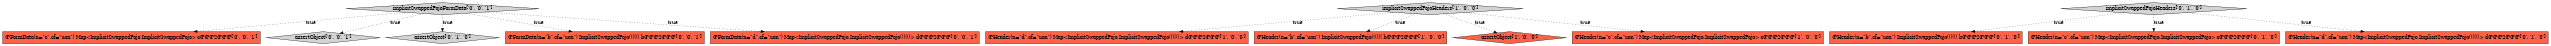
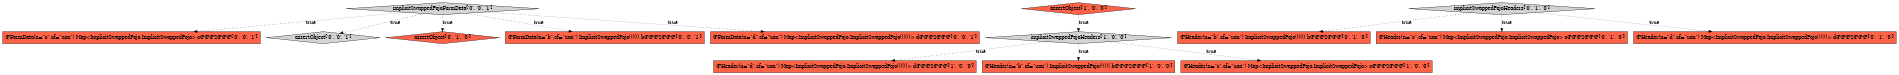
(1469, 23) -> (1078, 21)
(442, 38) -> (442, 38)
